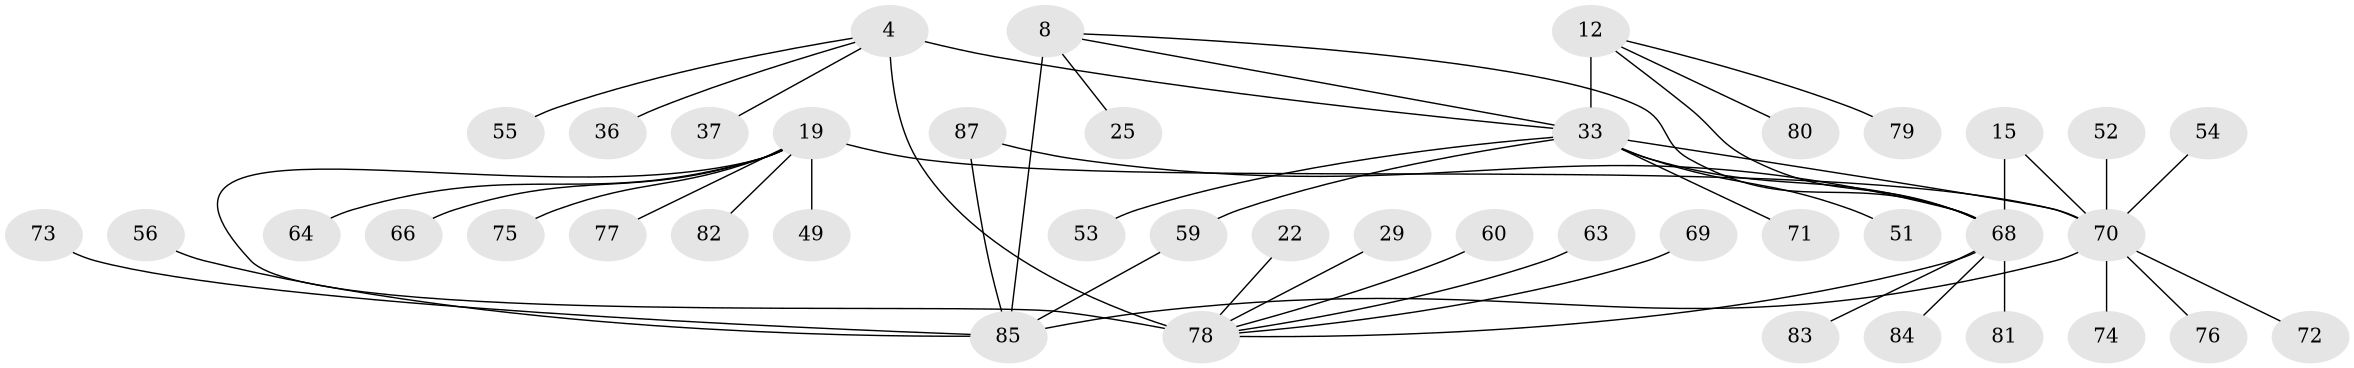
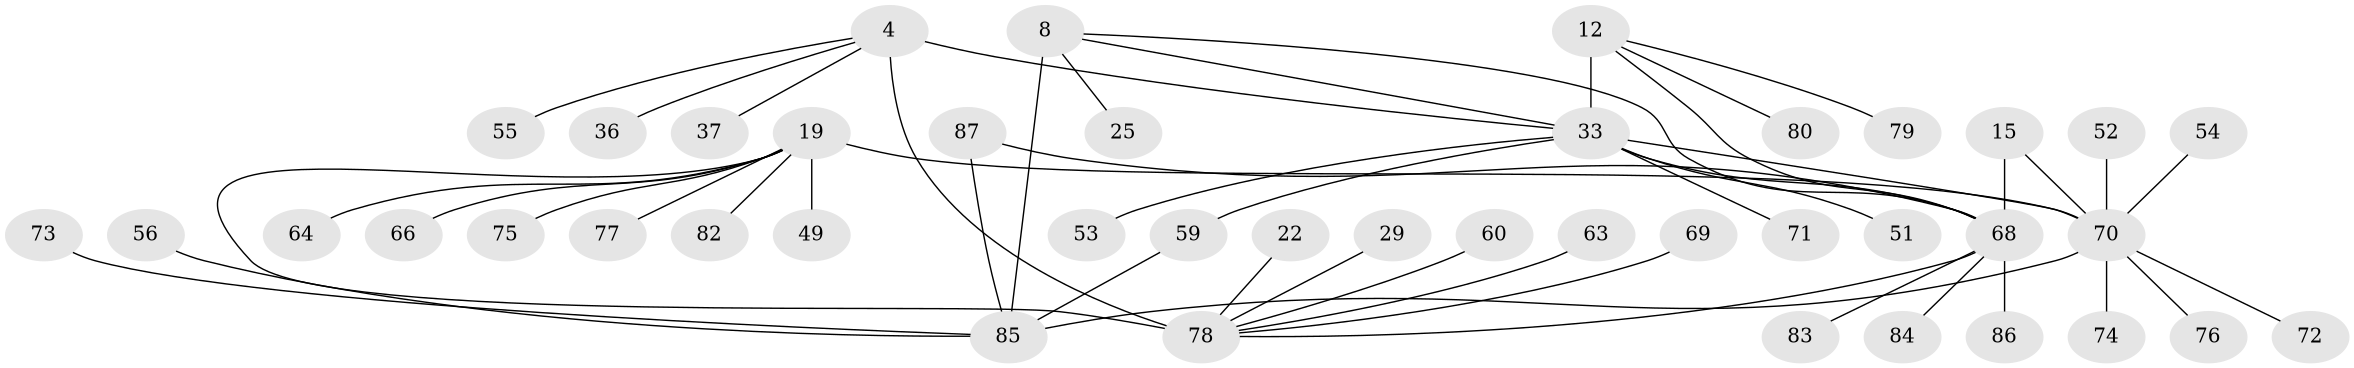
(2005, 337) -> (2005, 337)
